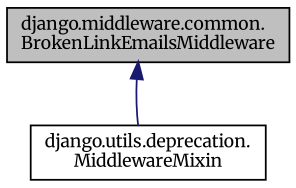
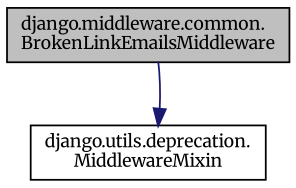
(137, 103) -> (160, 85)
